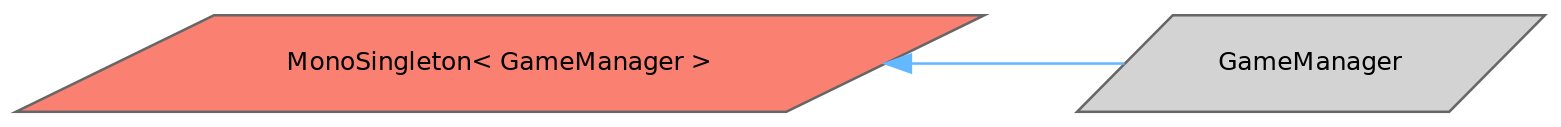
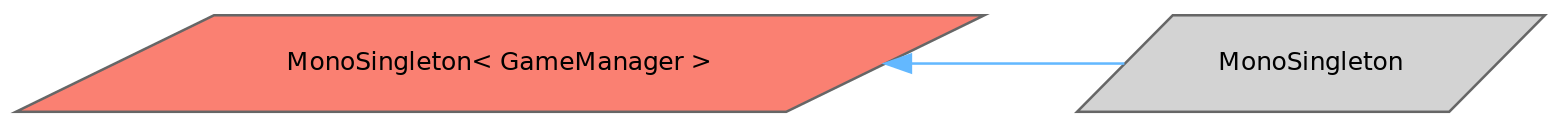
(1311, 64) -> (1311, 64)
